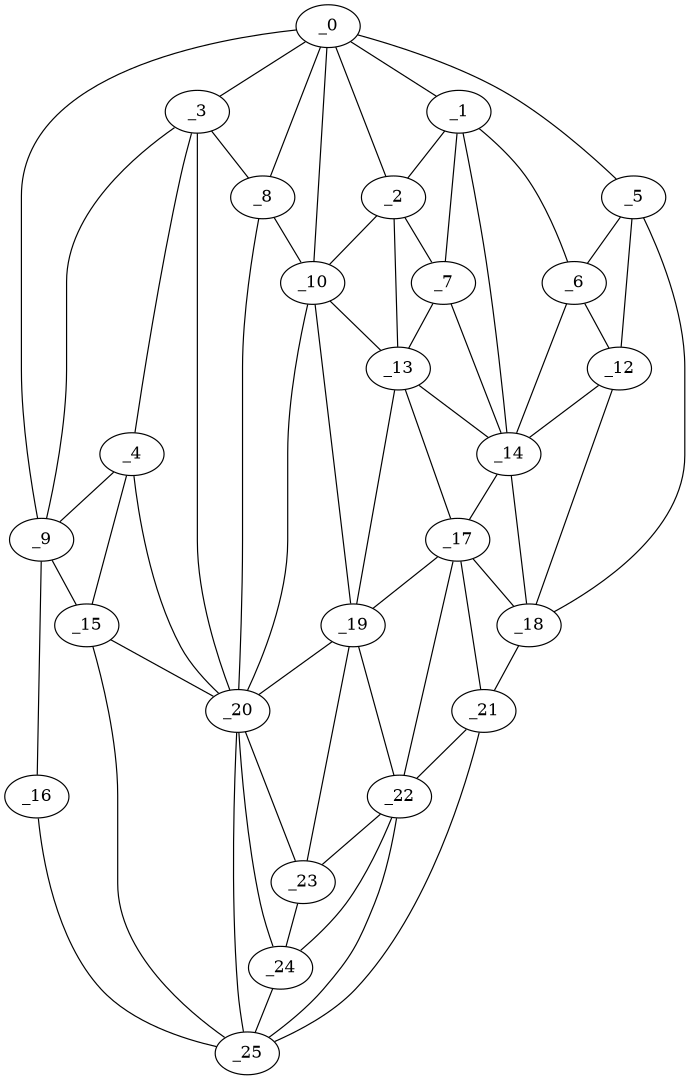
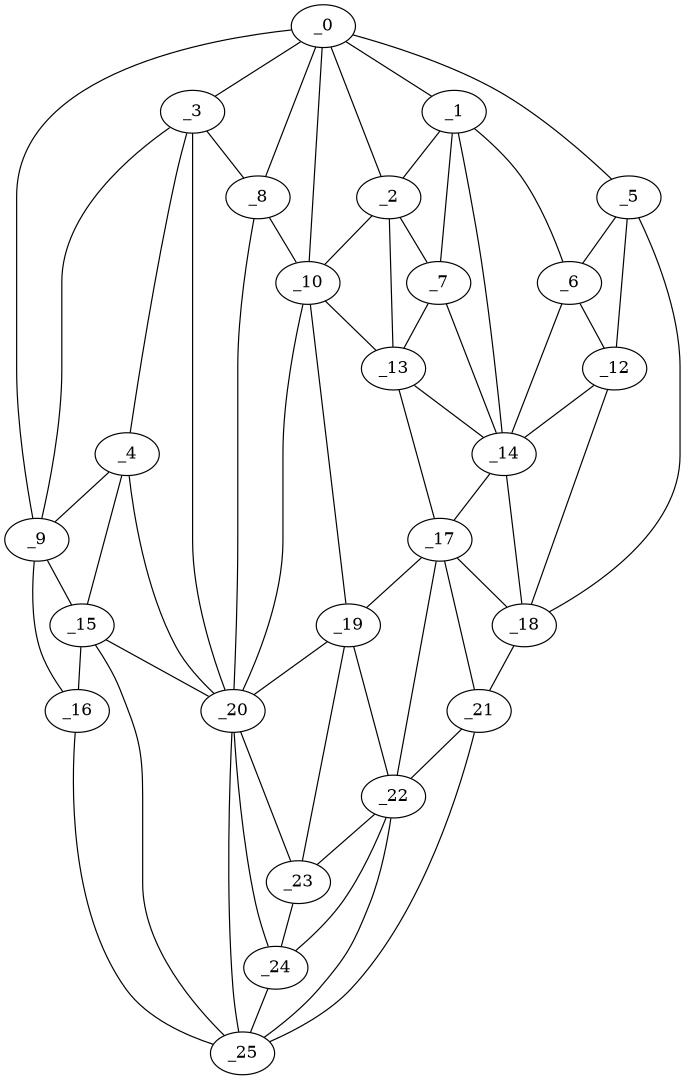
(376, 497) -> none
none -> (80, 668)
